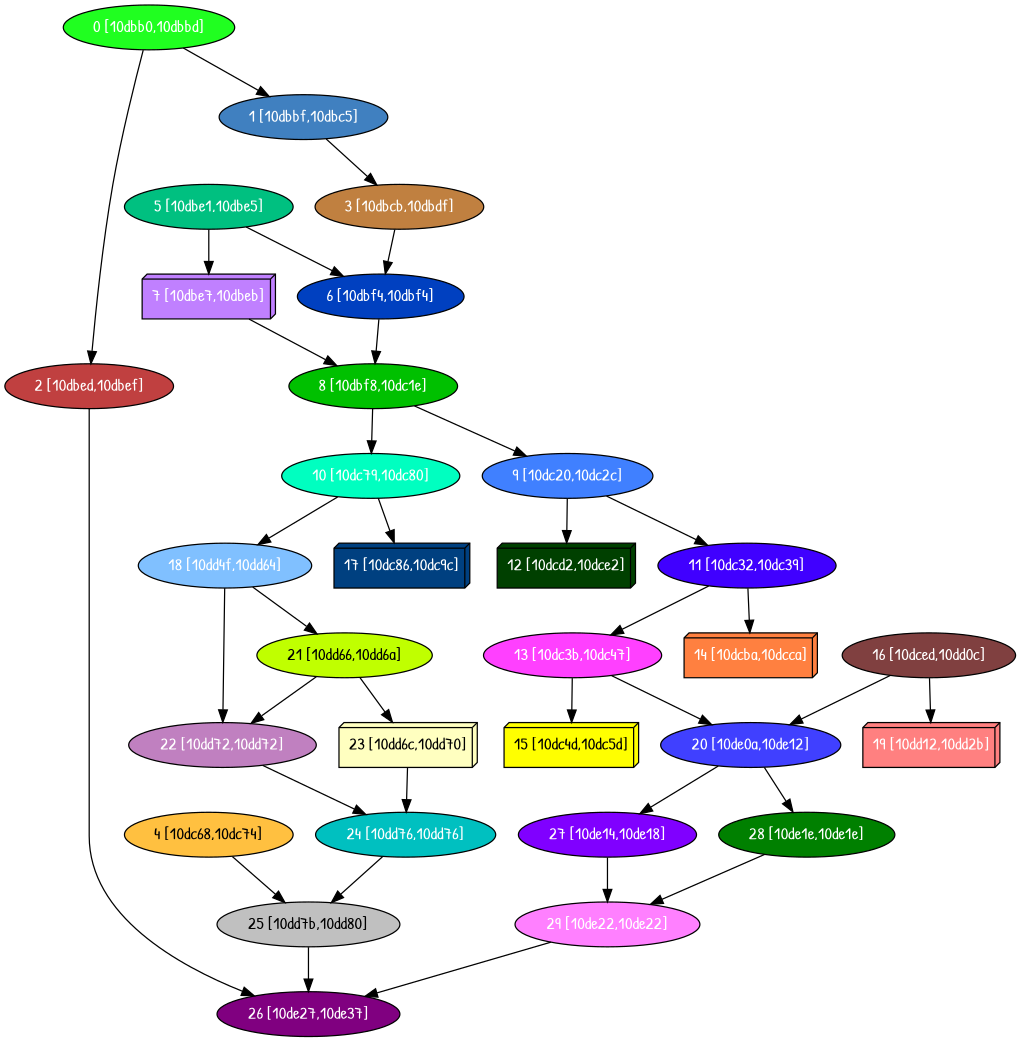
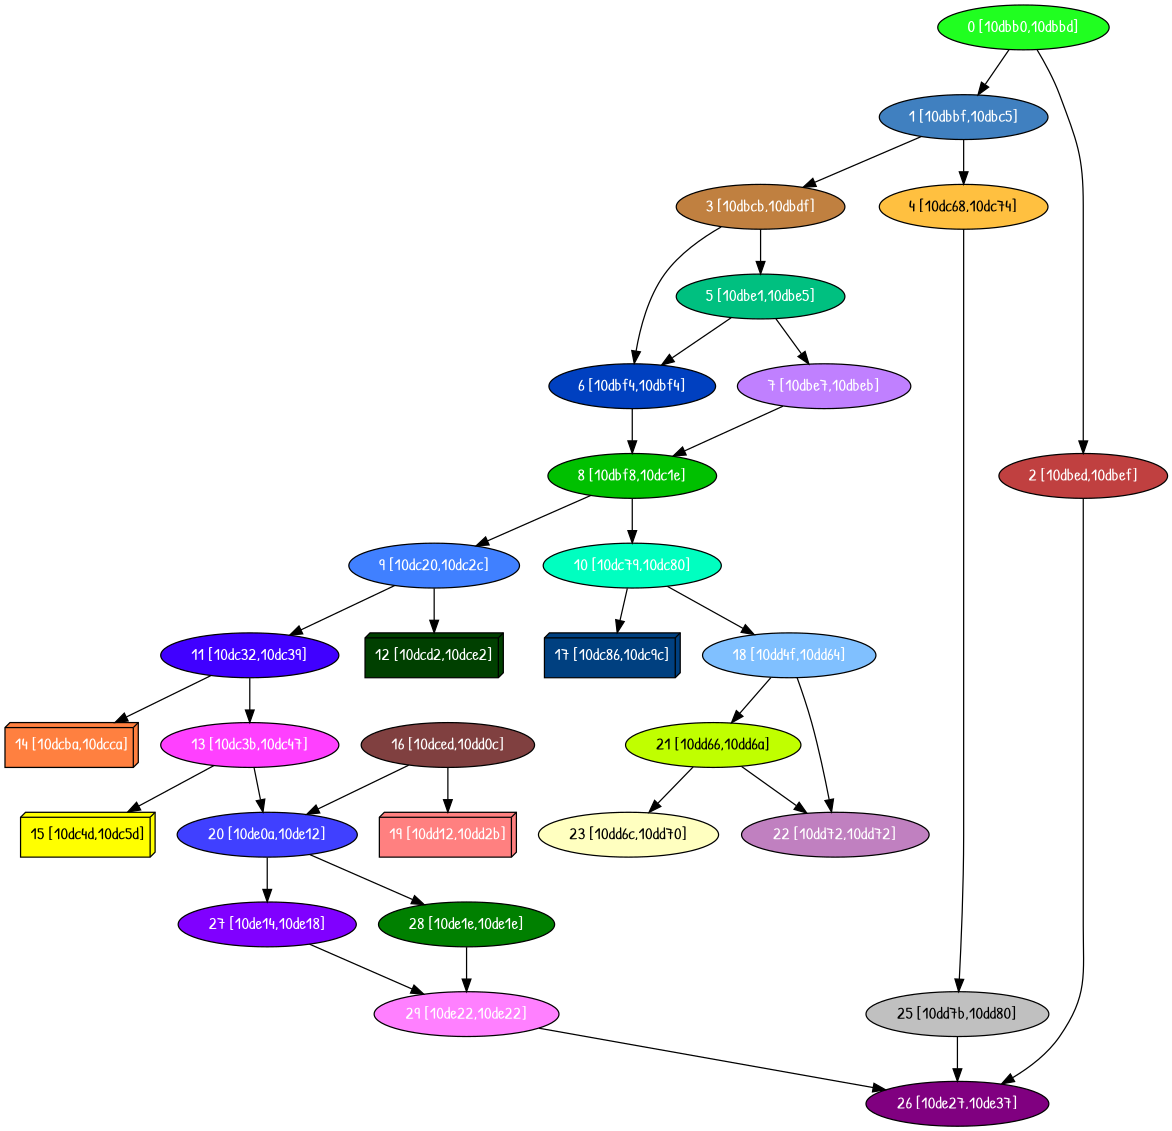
none -> (964, 156)
none -> (761, 246)
(209, 297) -> (824, 386)
(408, 745) -> (629, 835)
(406, 835) -> none
